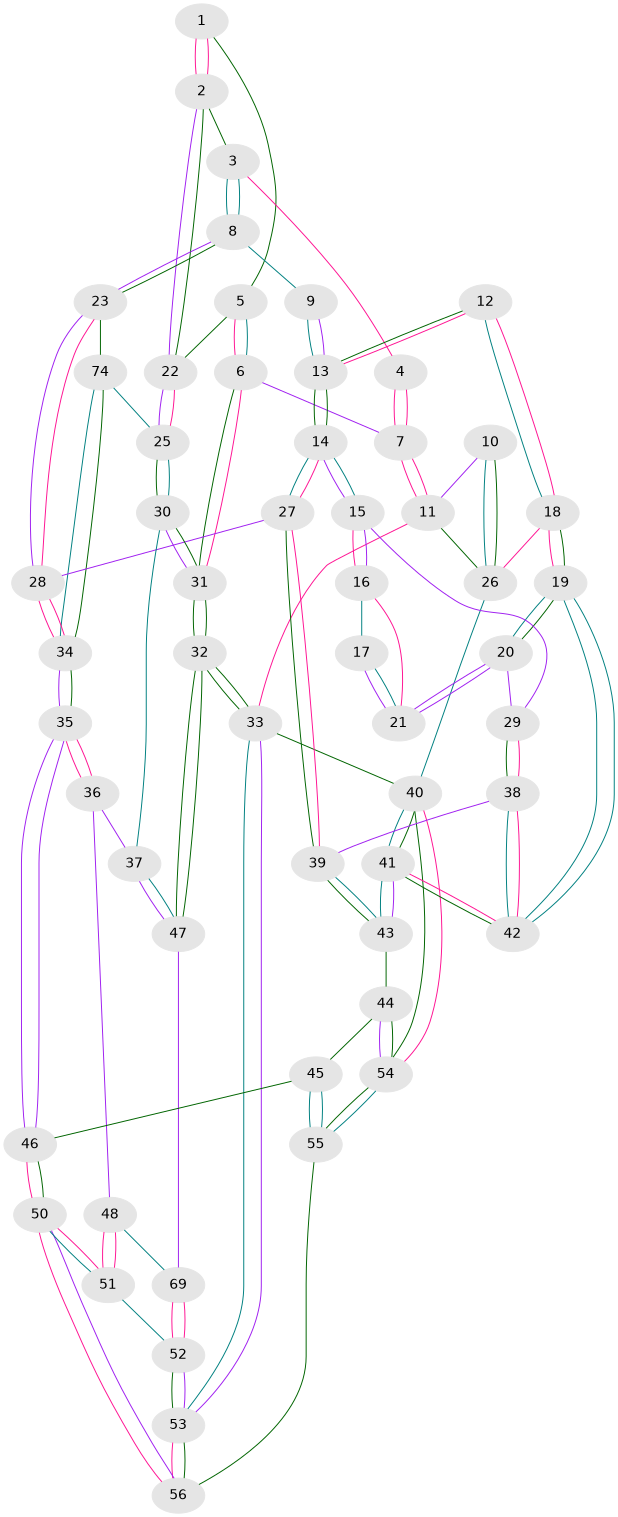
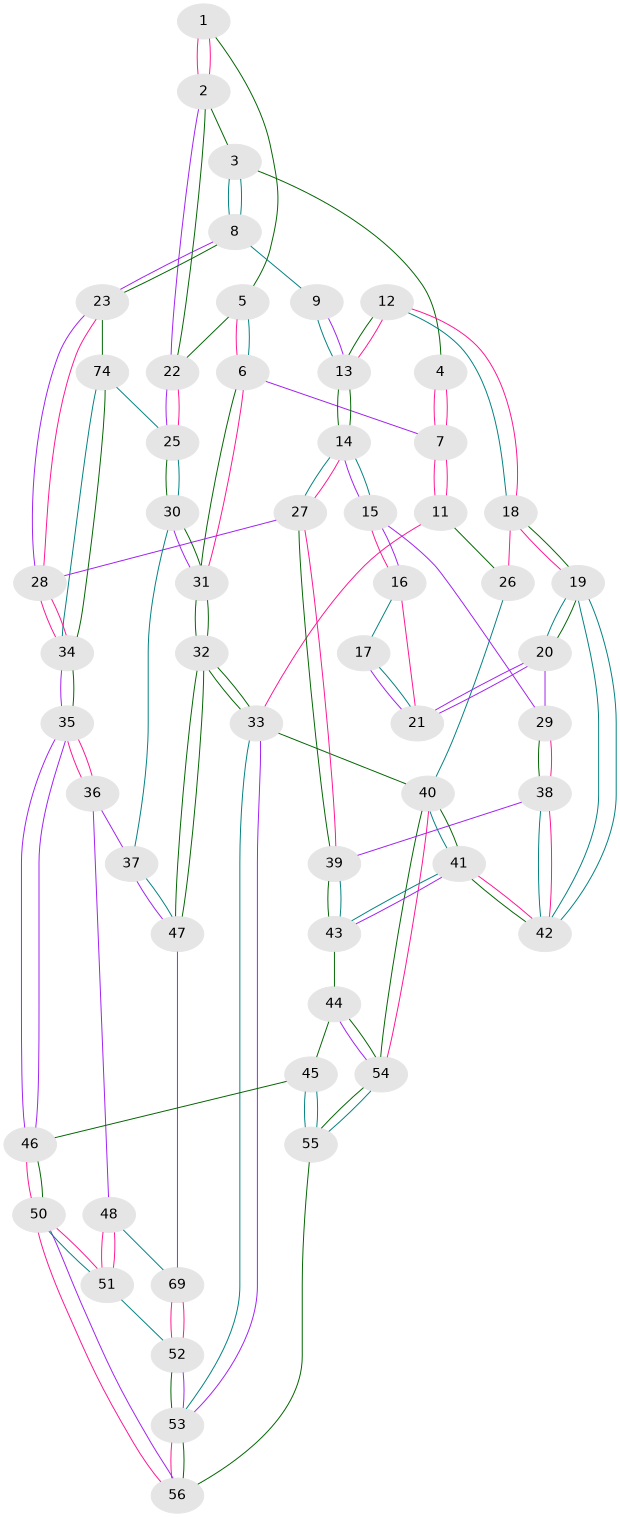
(327, 261) -> (378, 238)
(490, 443) -> none
